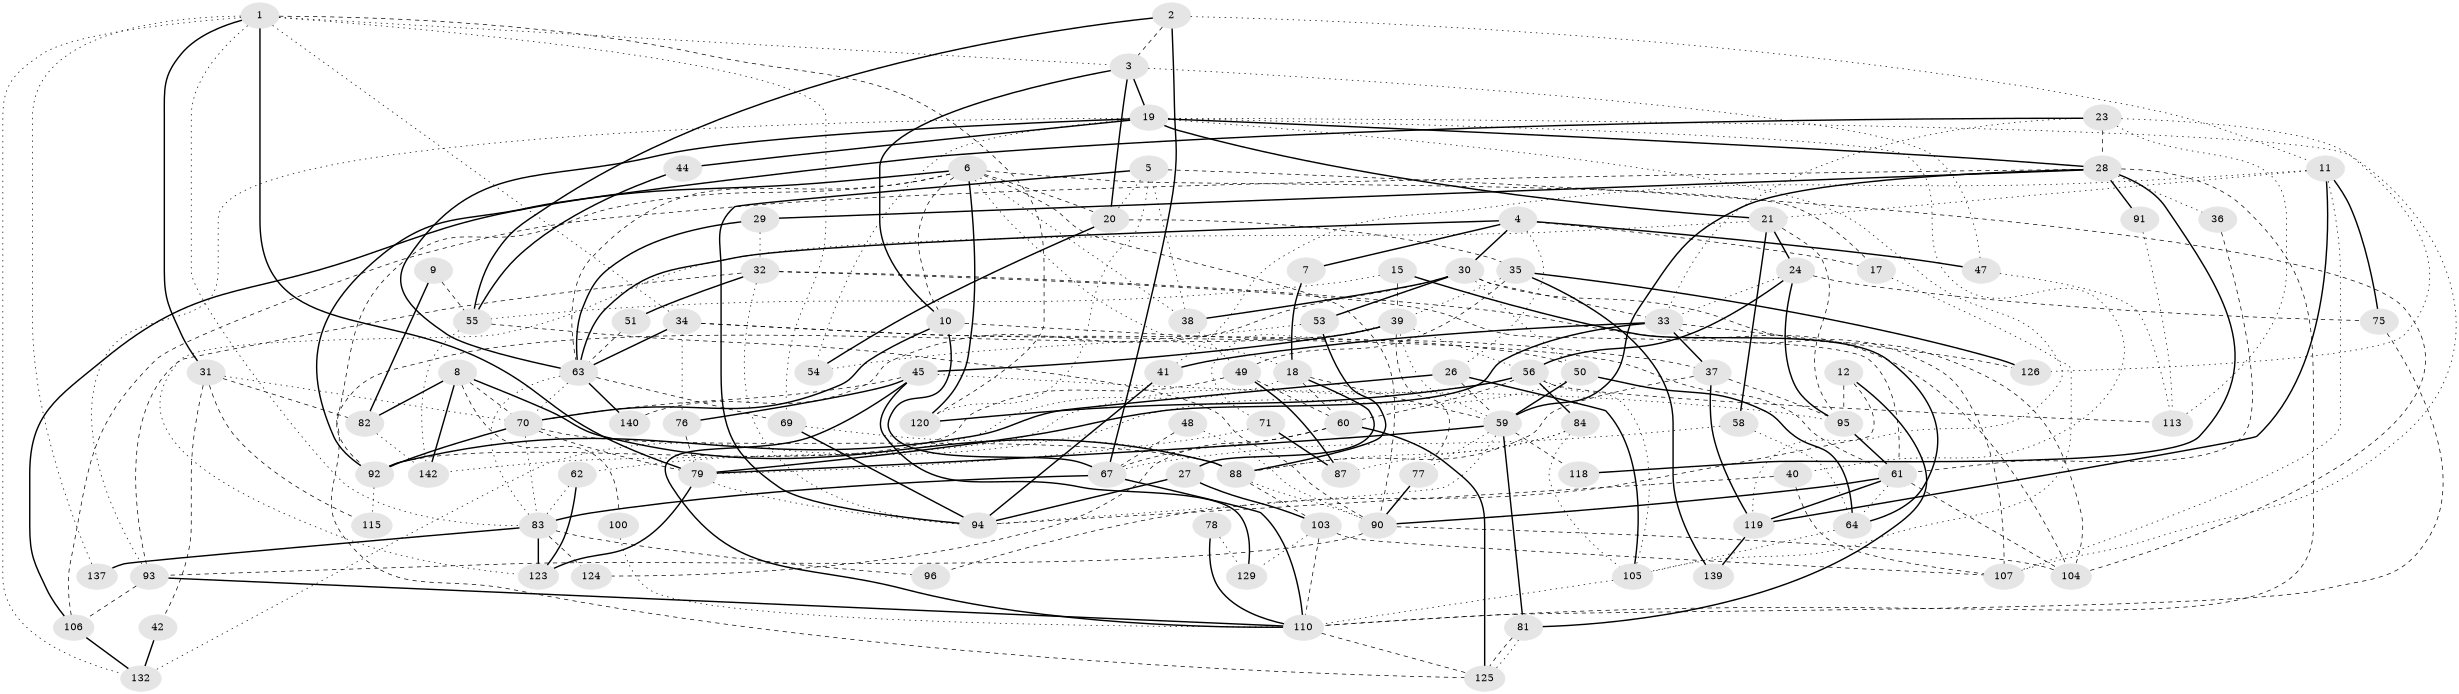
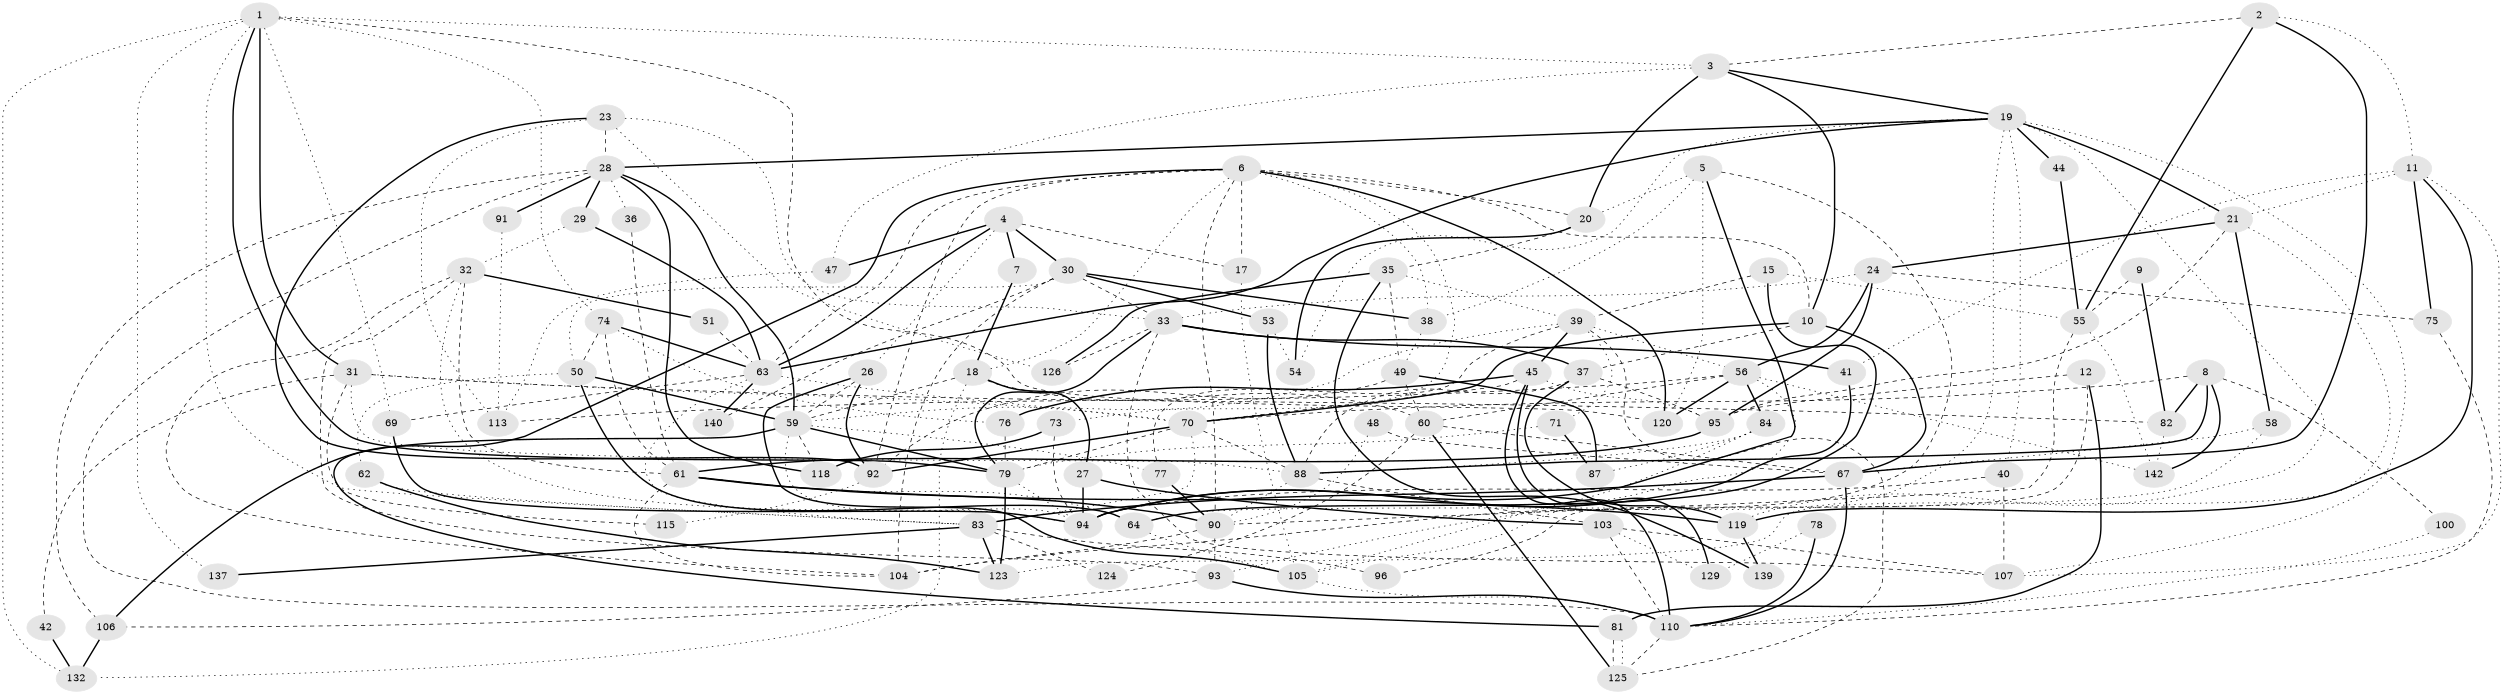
(682, 322) -> (604, 322)
none -> (1056, 424)
(920, 438) -> (796, 459)
